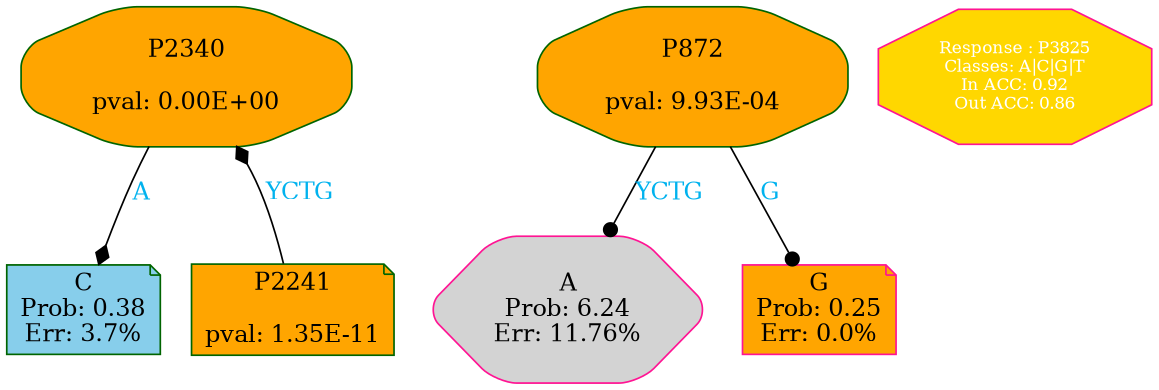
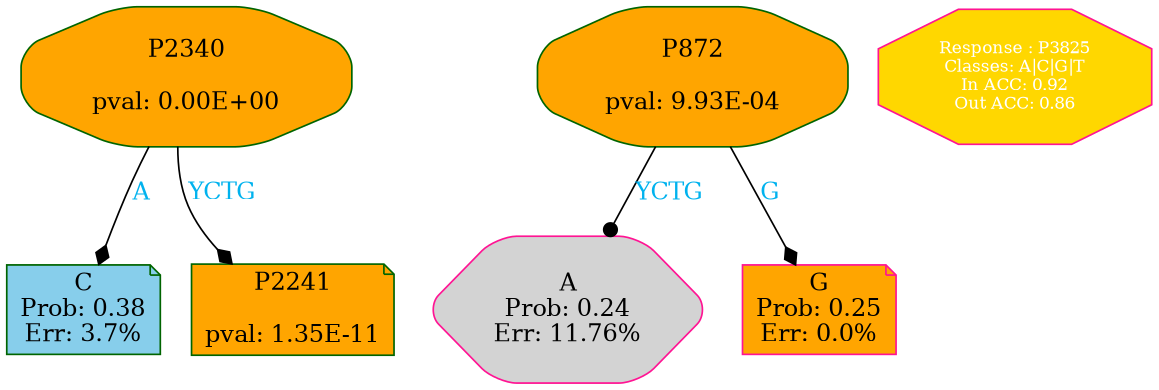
(760, 200) -> (760, 200)
(269, 213) -> (187, 202)
(568, 310) -> (568, 310)
